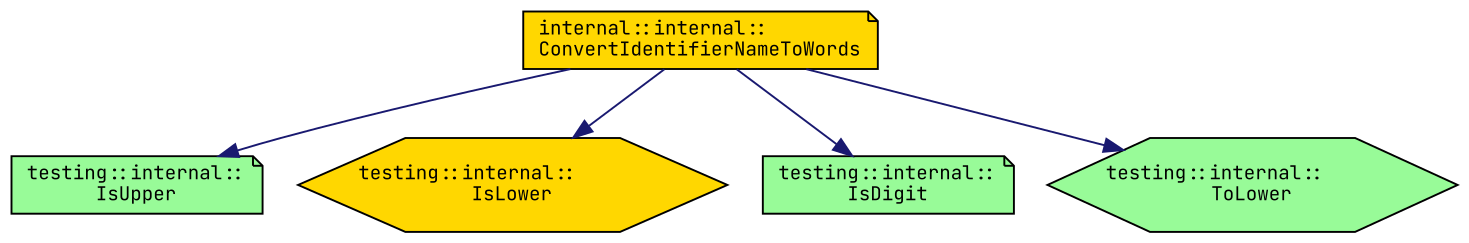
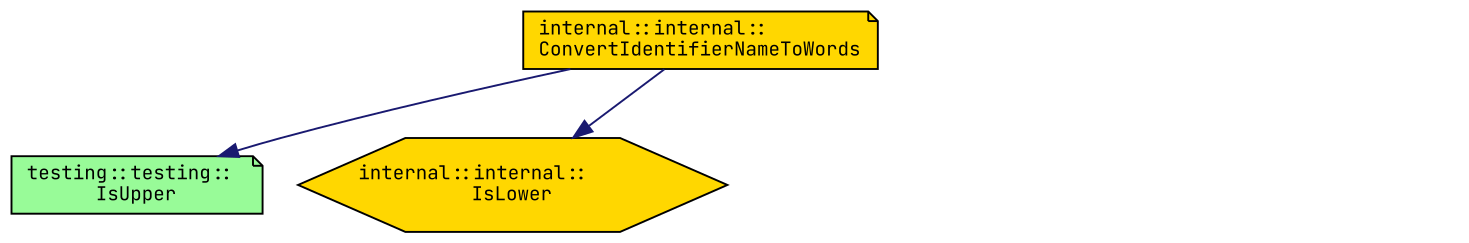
(137, 185) -> (137, 185)
(513, 185) -> (513, 185)
(888, 185) -> none
(1253, 185) -> none
